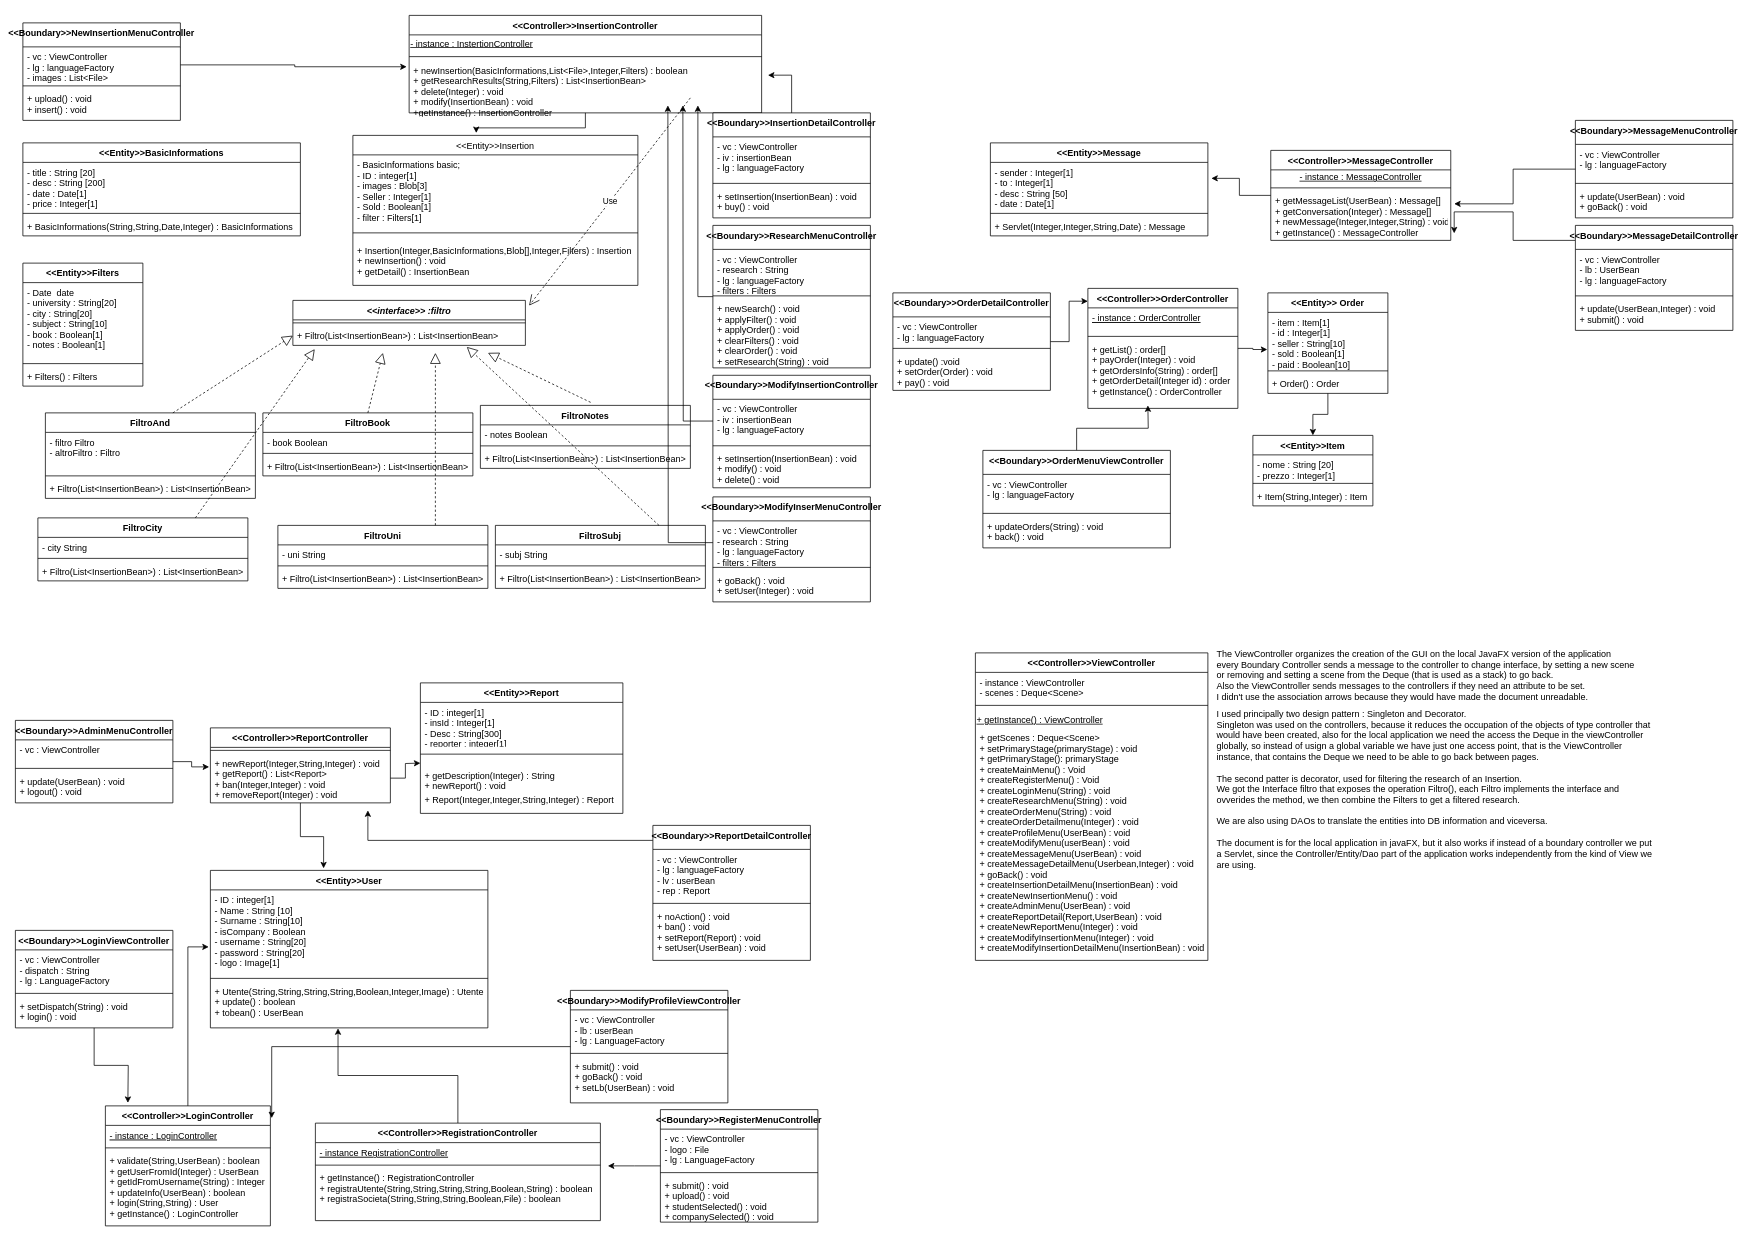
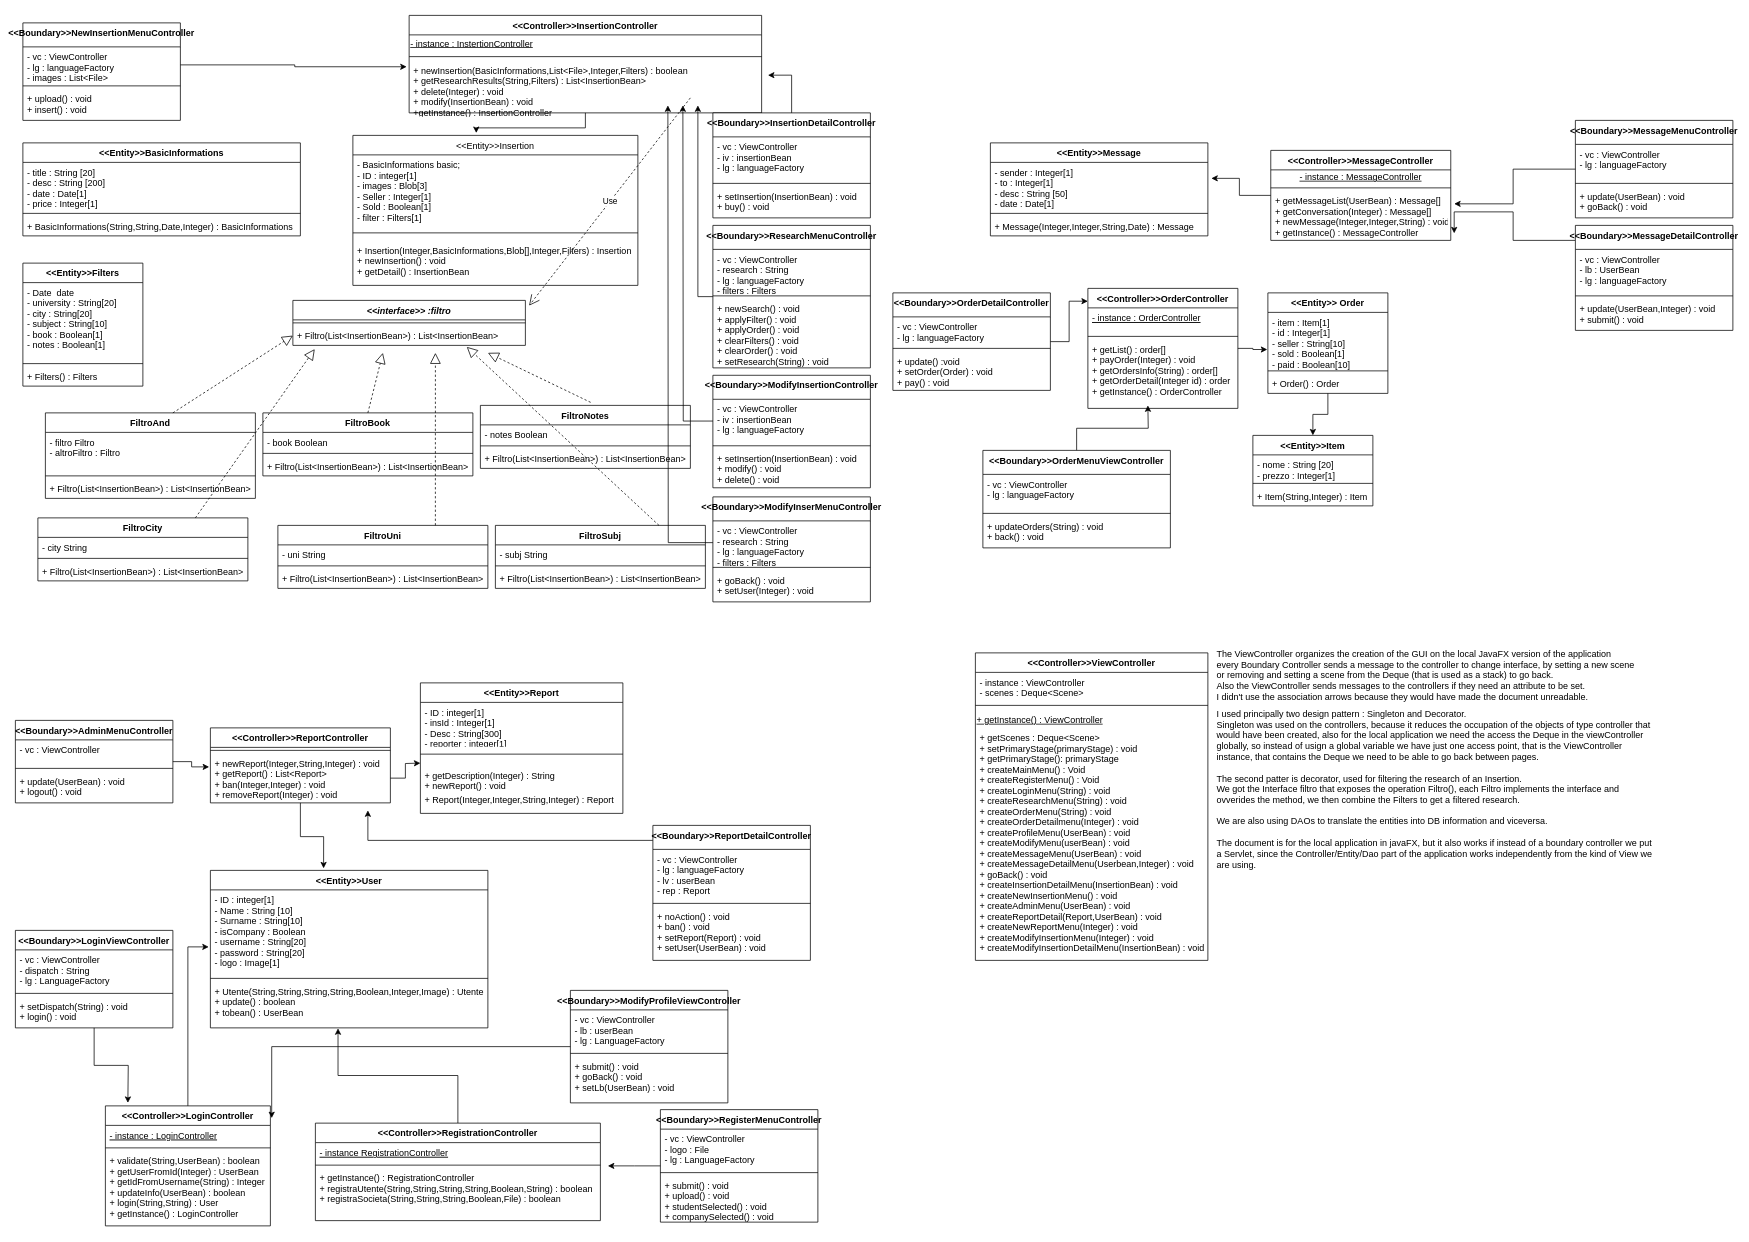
(1105, 227) -> (1106, 227)
